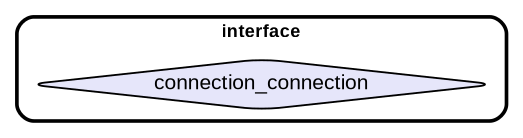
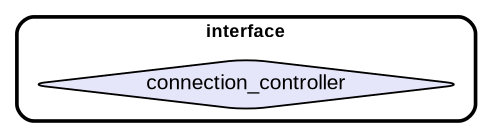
(262, 84) -> (246, 84)
